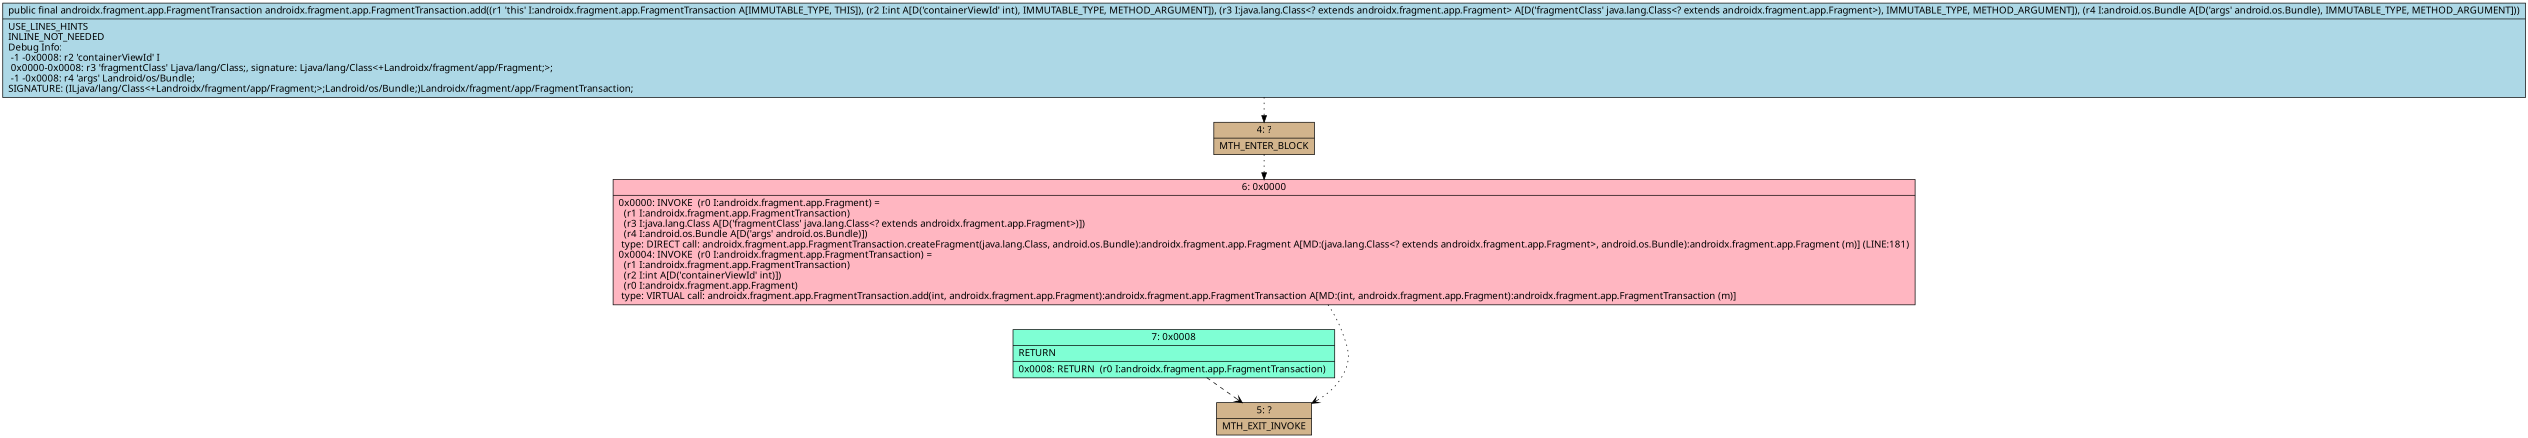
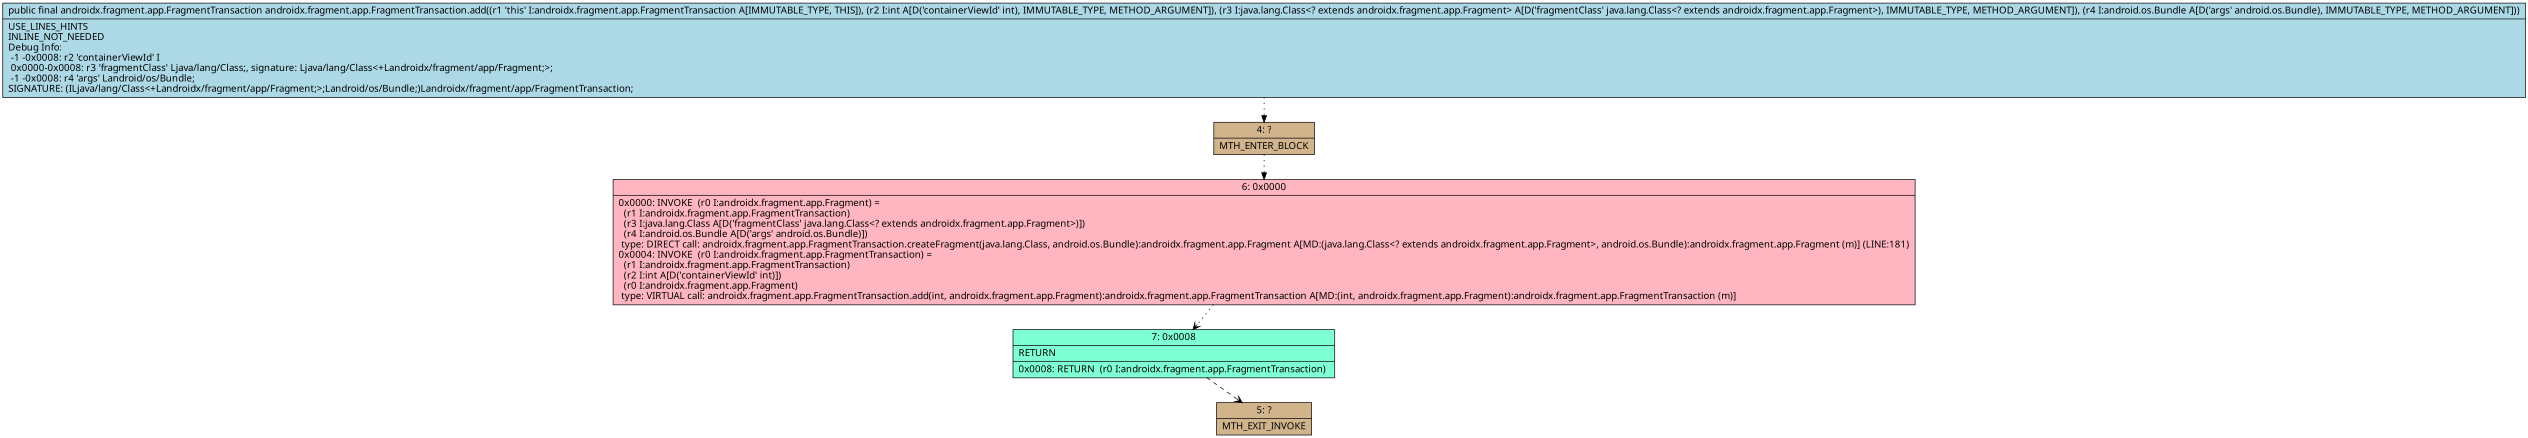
(1348, 356) -> (1205, 315)
